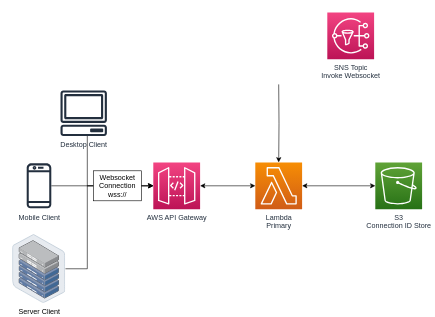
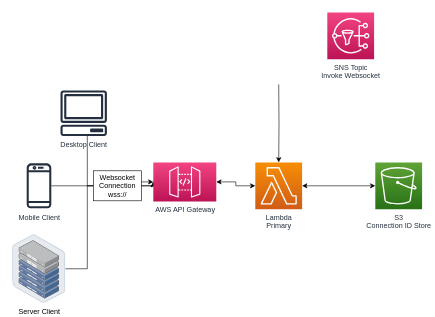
(177, 186) -> (185, 182)
